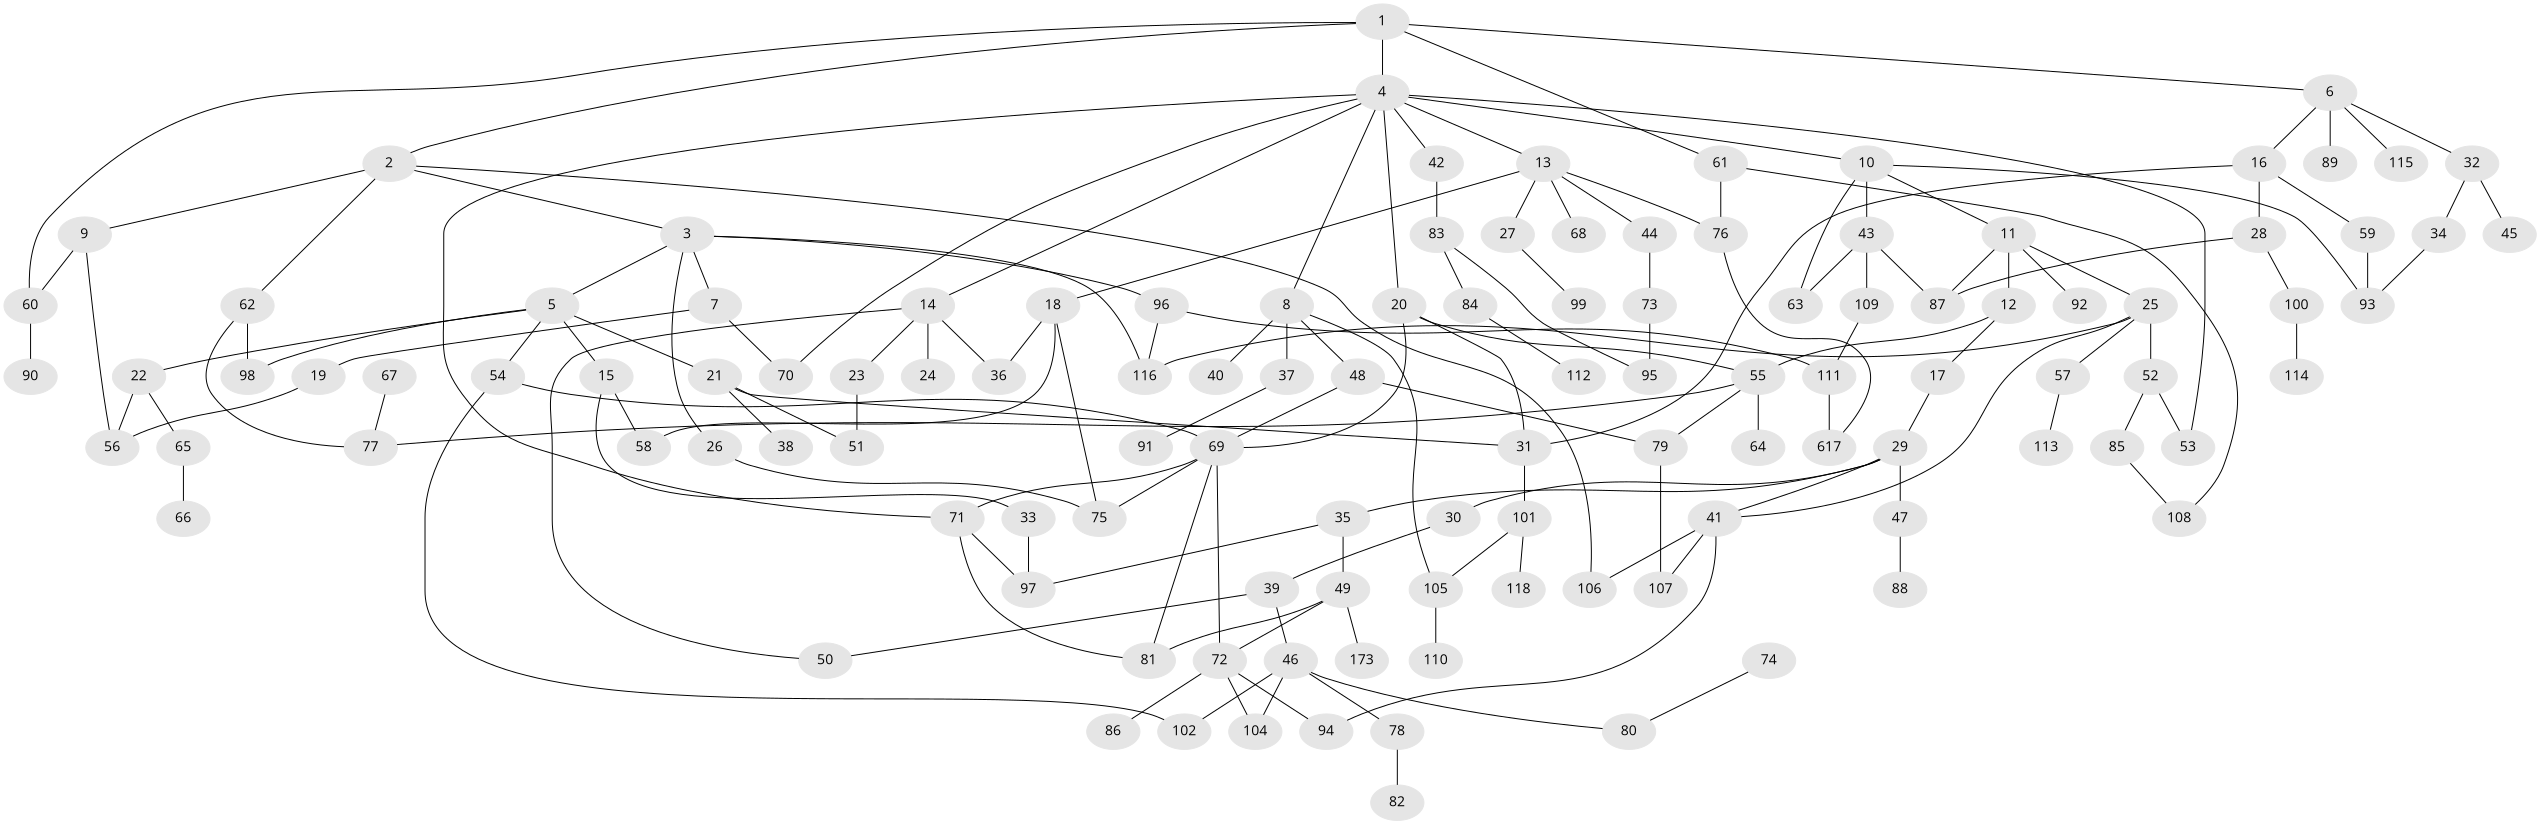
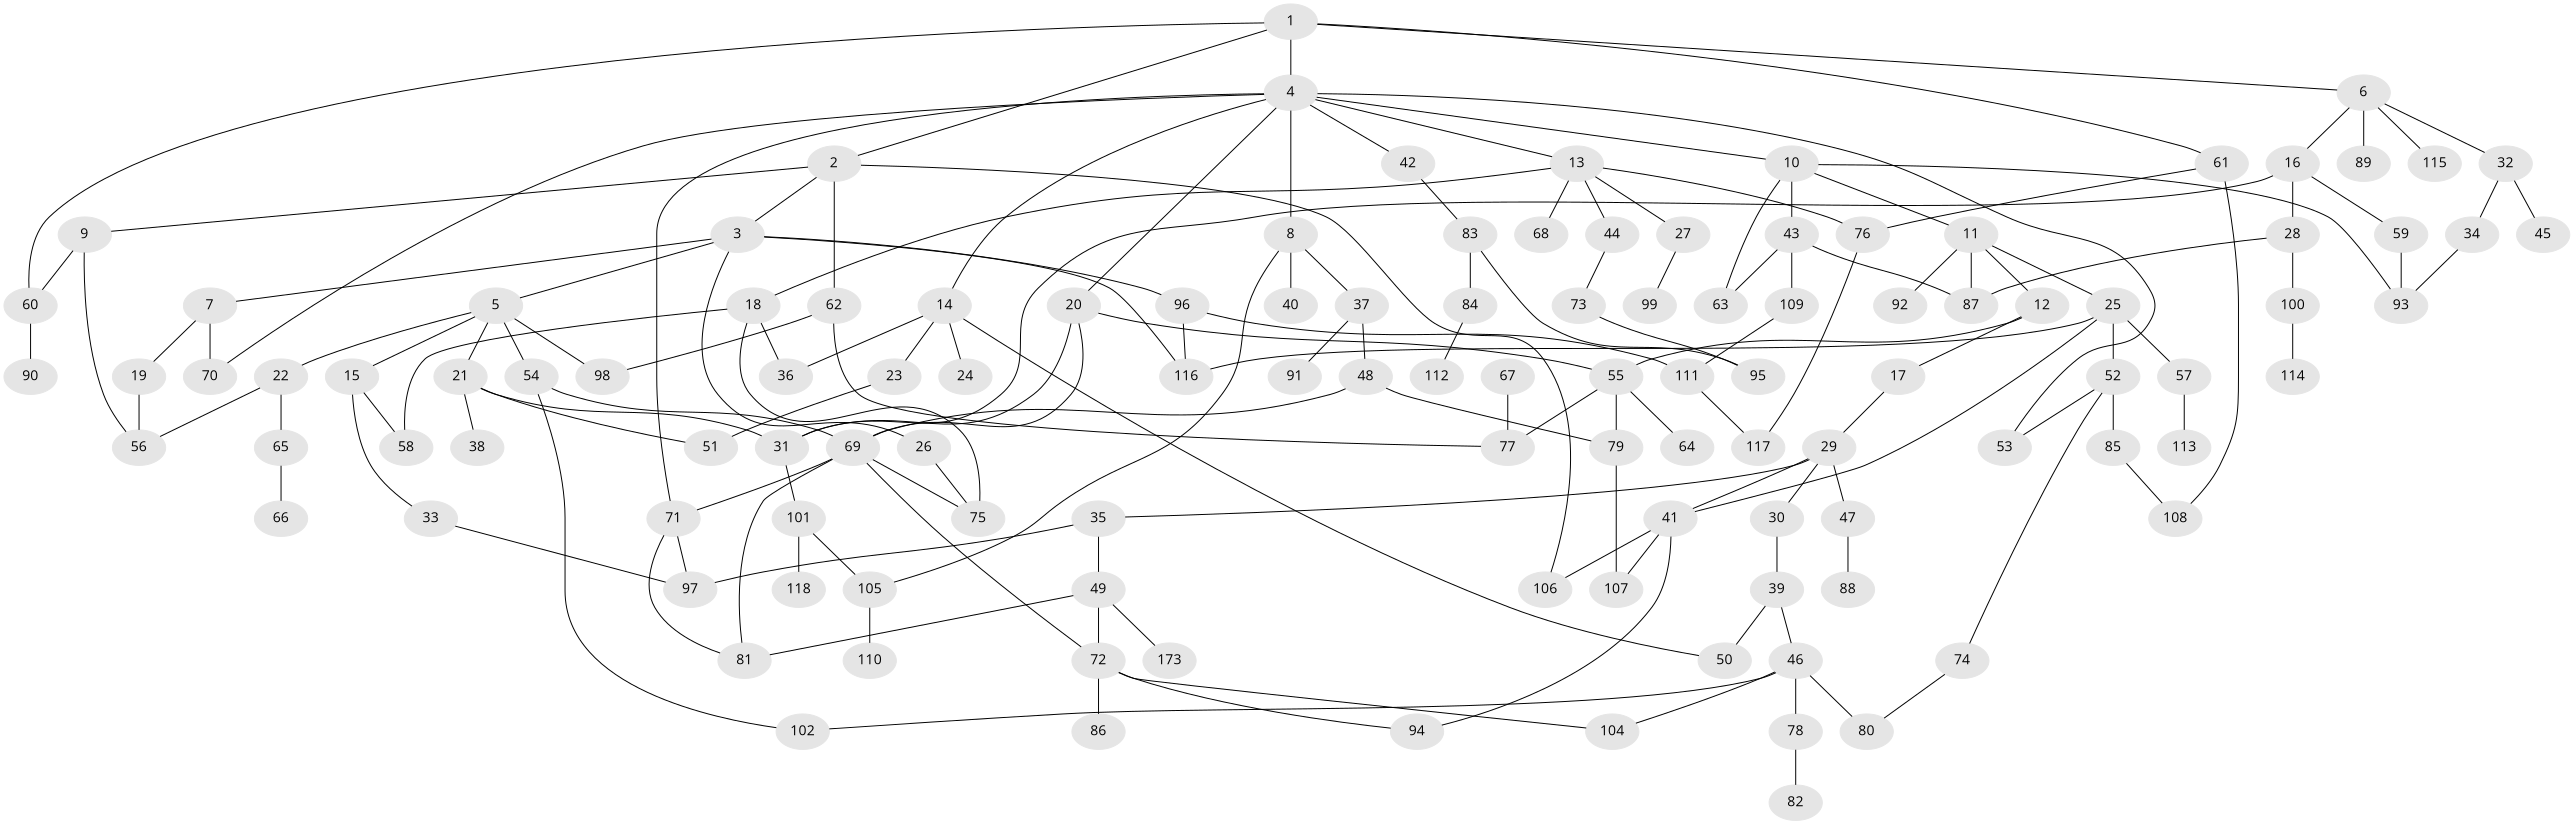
(1322, 341) -> (1364, 341)
(1829, 448) -> (1758, 448)
none -> (2031, 516)
